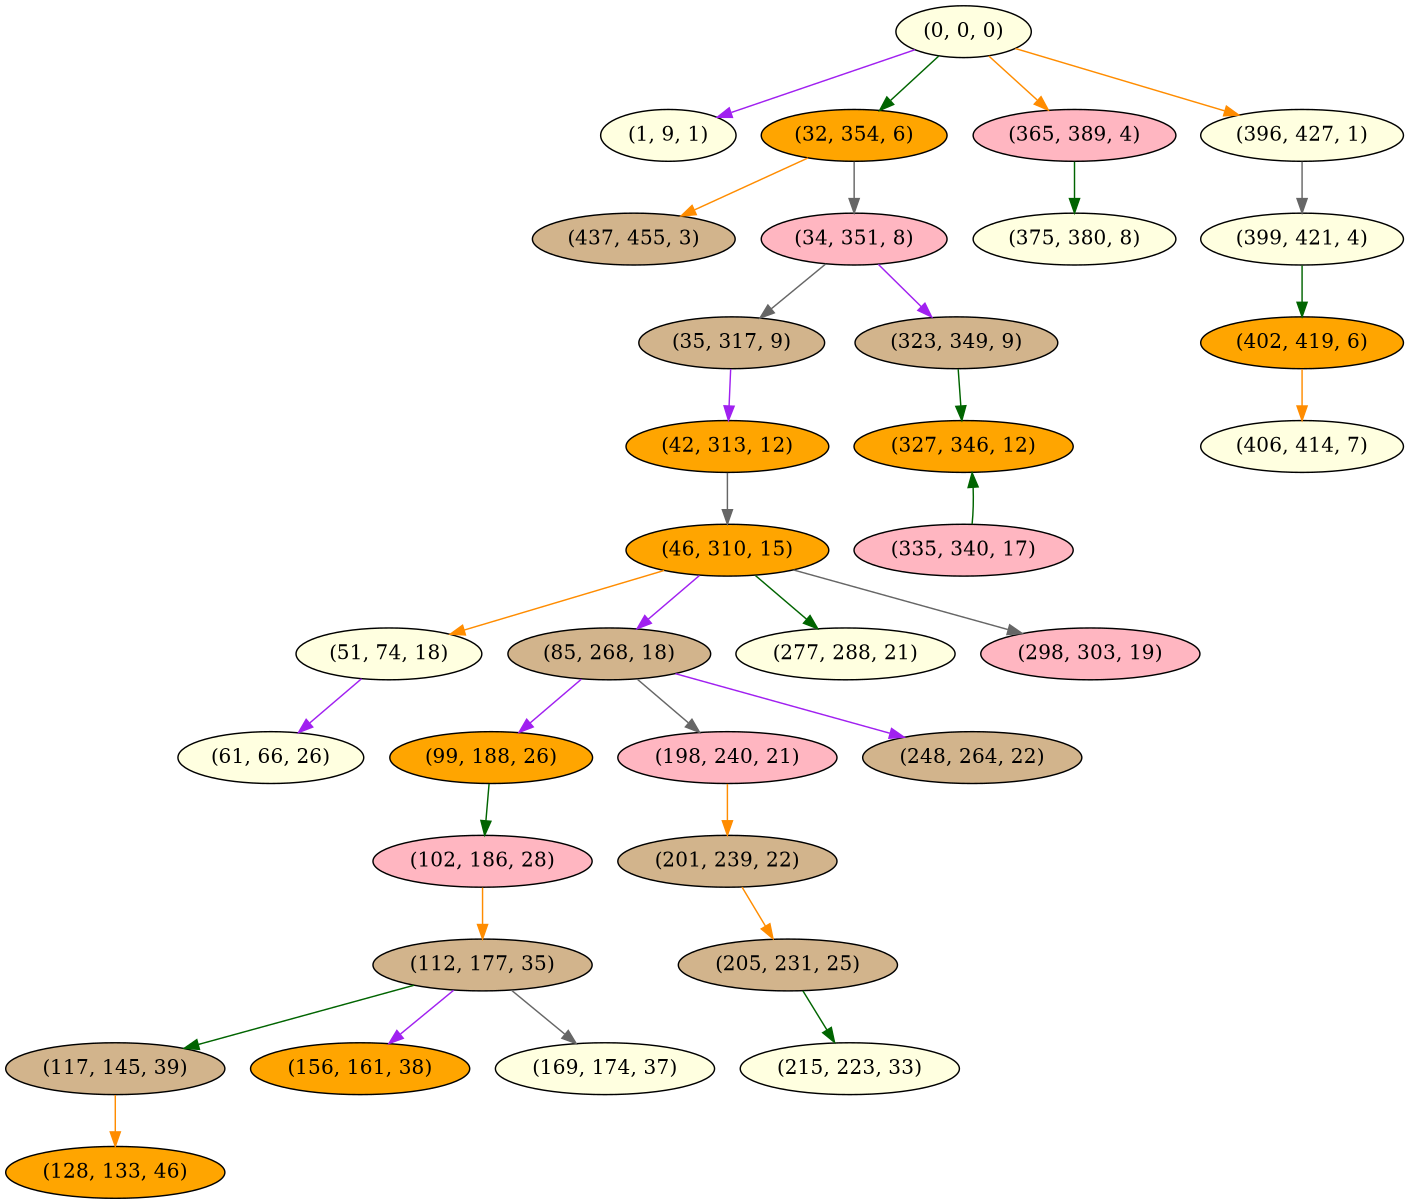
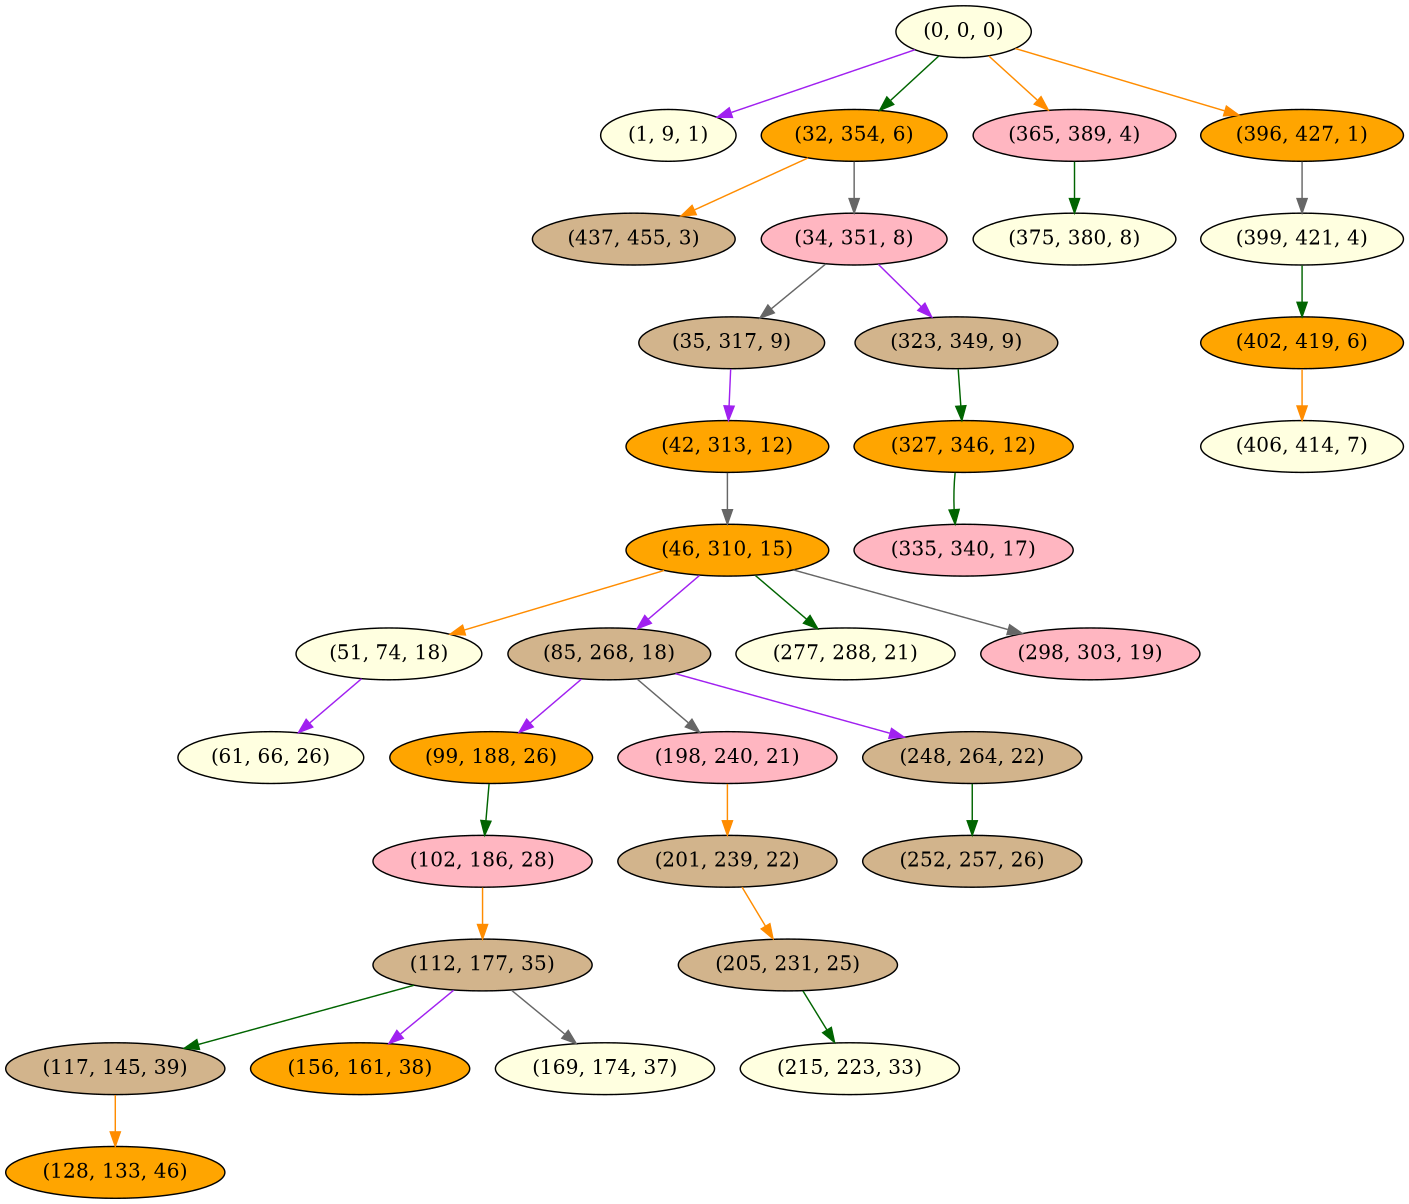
(1302, 135) -> (1302, 135)
(973, 506) -> (954, 491)
none -> (972, 861)
